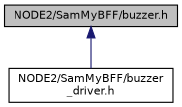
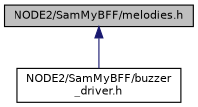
(91, 16) -> (99, 16)
